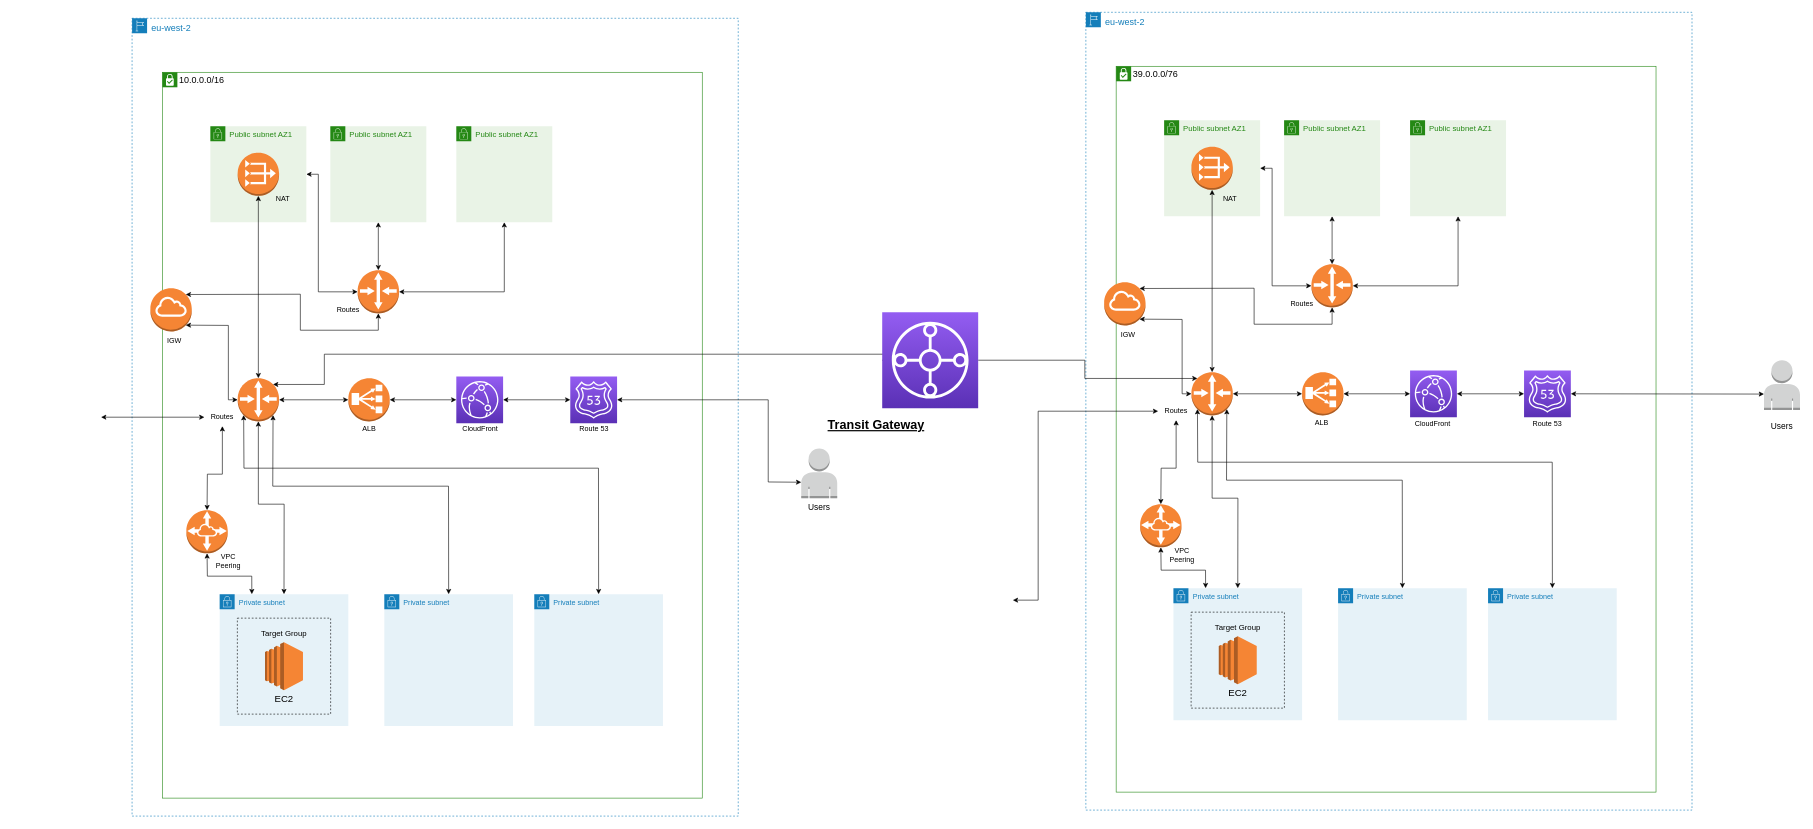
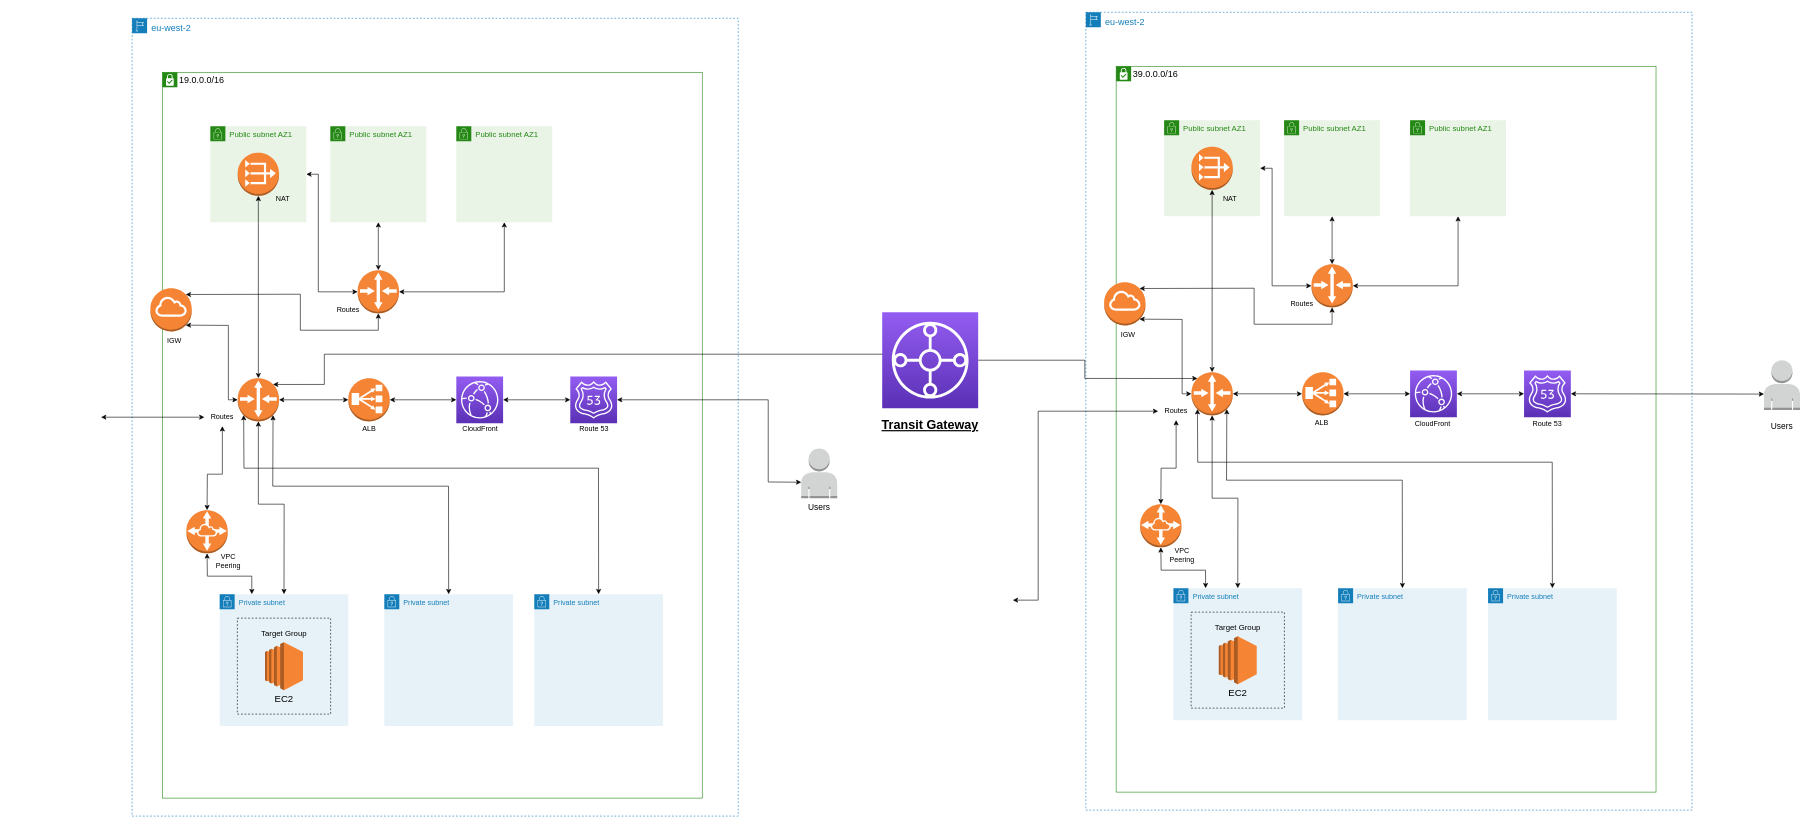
(1152, 74) -> (1152, 74)
(198, 80) -> (198, 80)
(876, 425) -> (930, 425)
